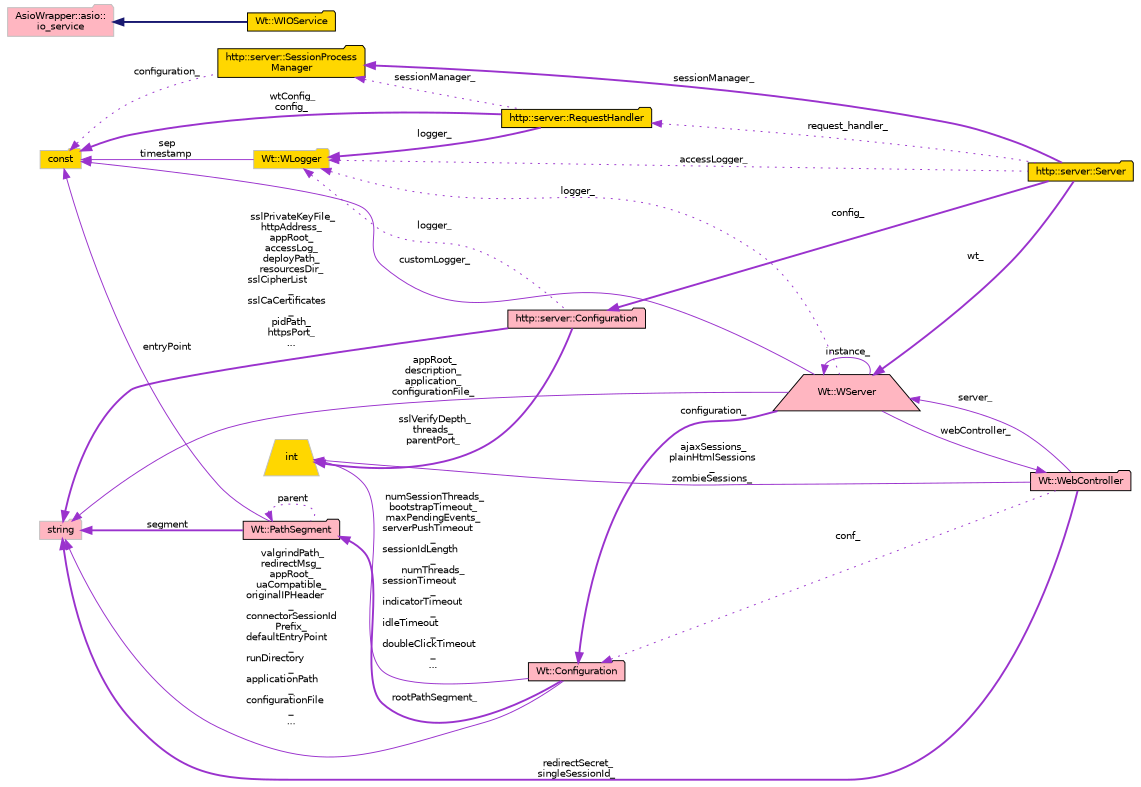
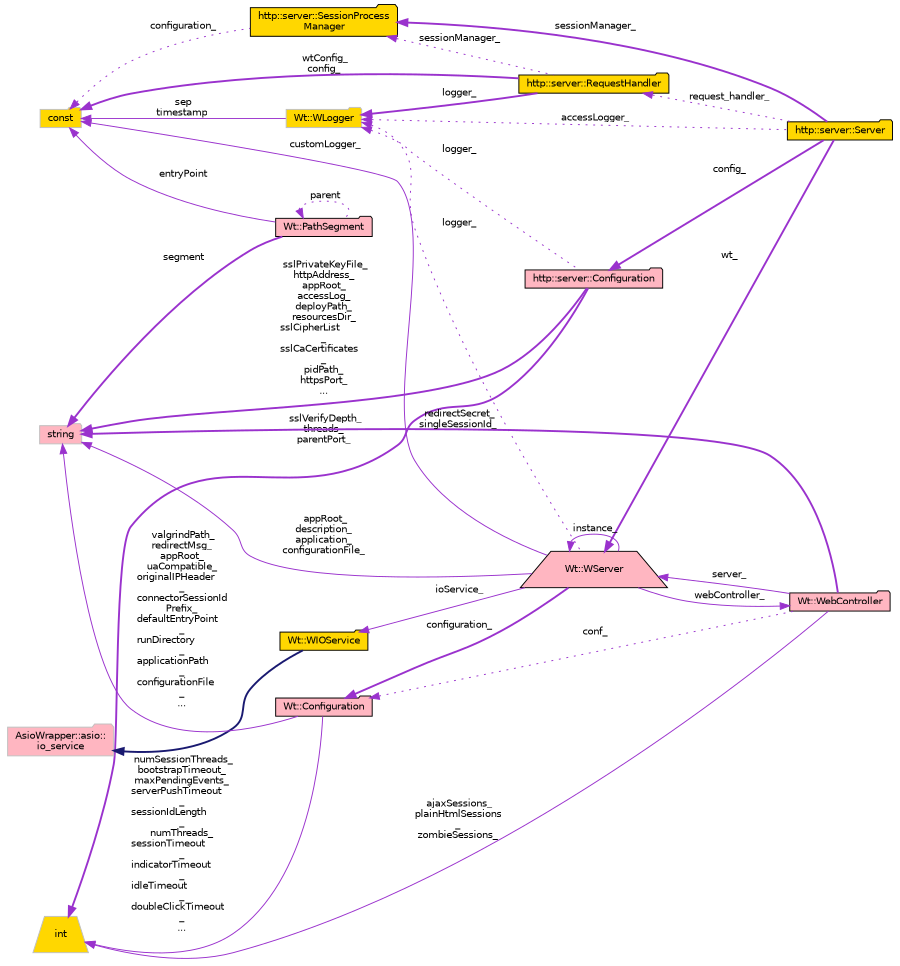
none -> (447, 609)
(390, 708) -> none
